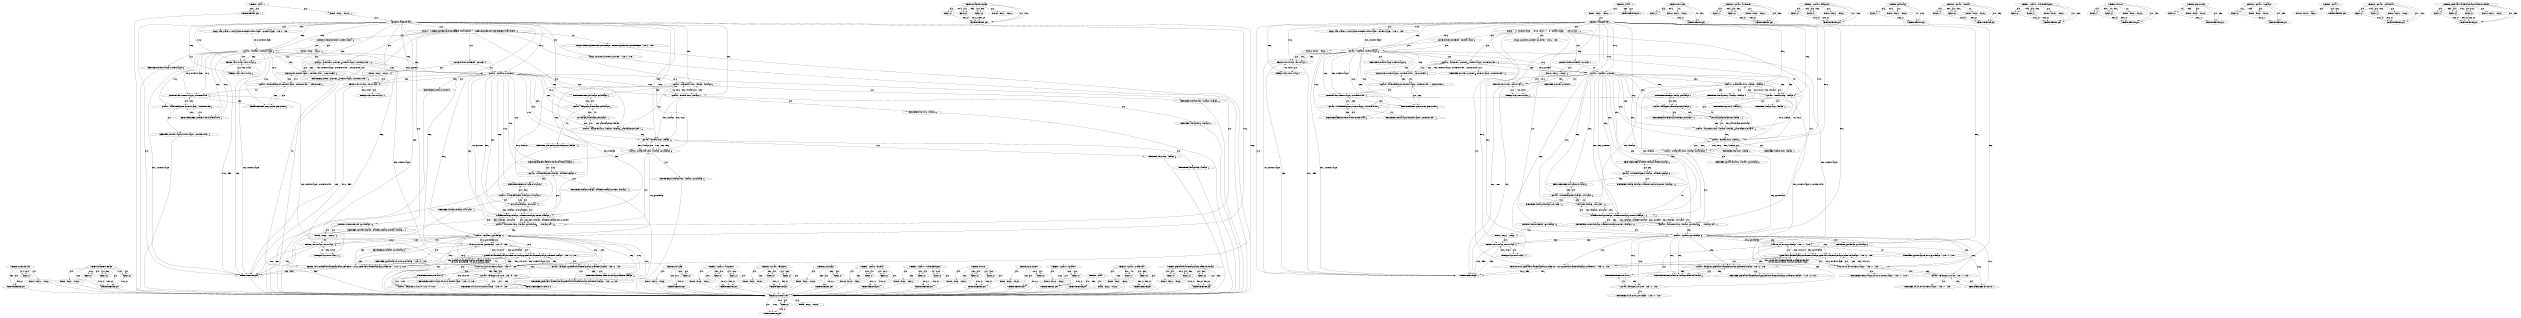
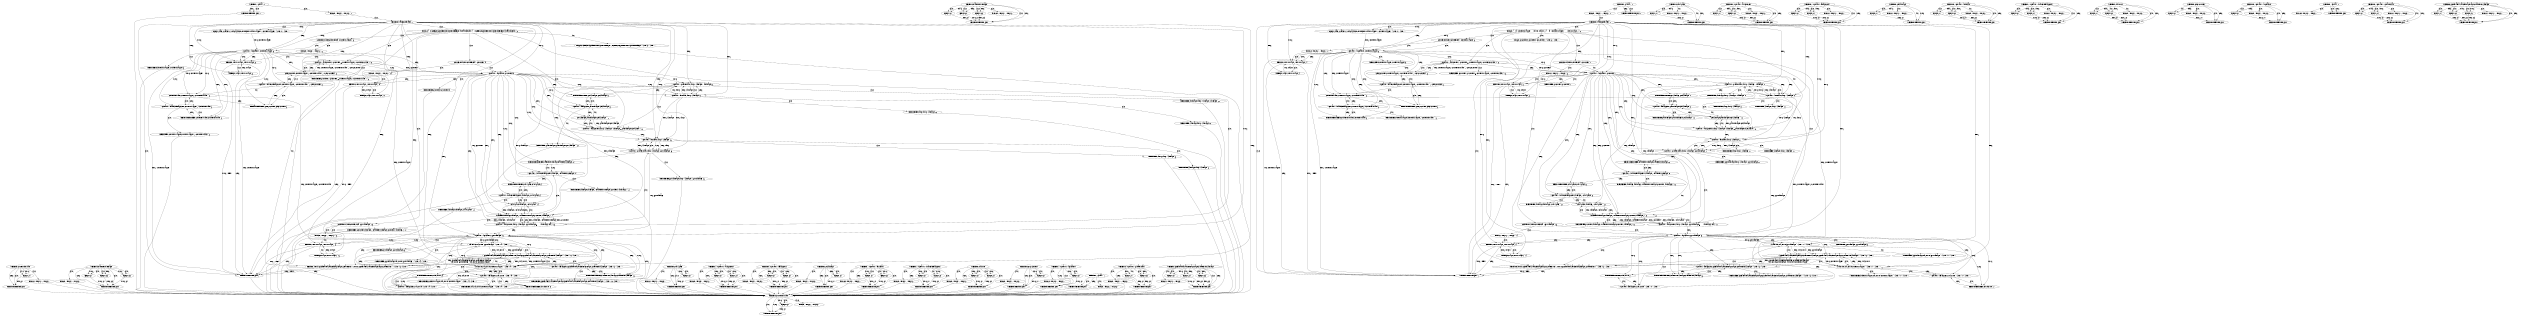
(611, 57) -> none
(1928, 287) -> none
(1639, 296) -> none
